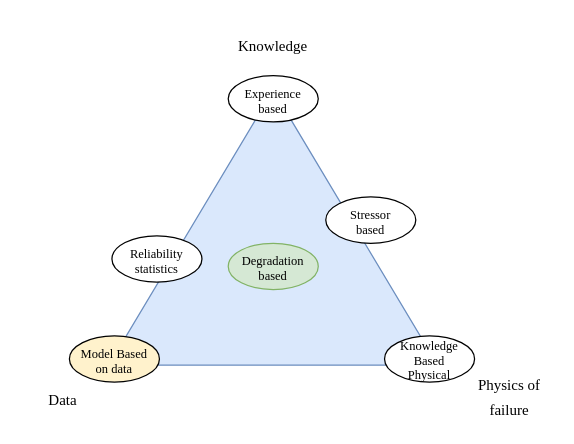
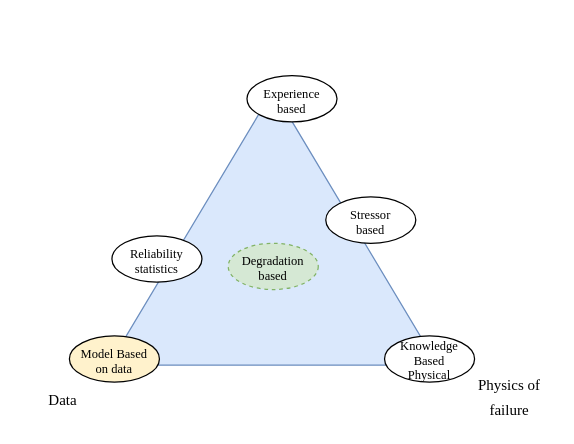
(273, 44) -> none
(273, 99) -> (292, 99)
(273, 266) -> (273, 266)
